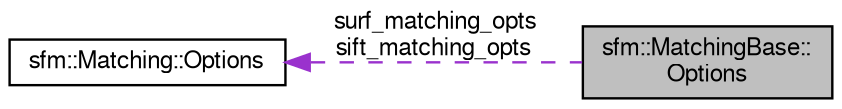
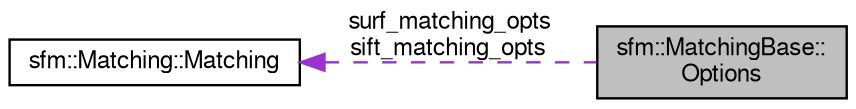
(148, 62) -> (155, 62)
